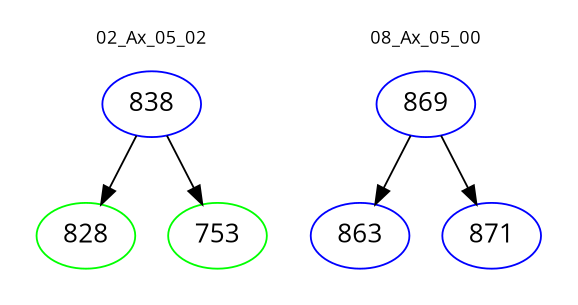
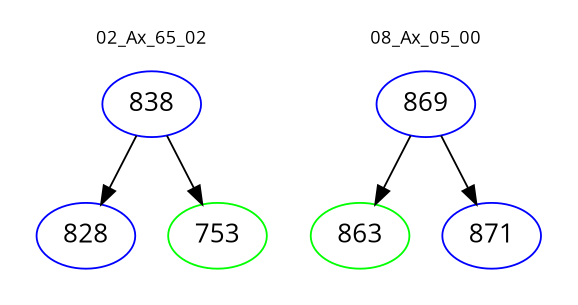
(152, 39) -> (152, 39)
(86, 236) -> (86, 236)
(360, 236) -> (360, 236)
